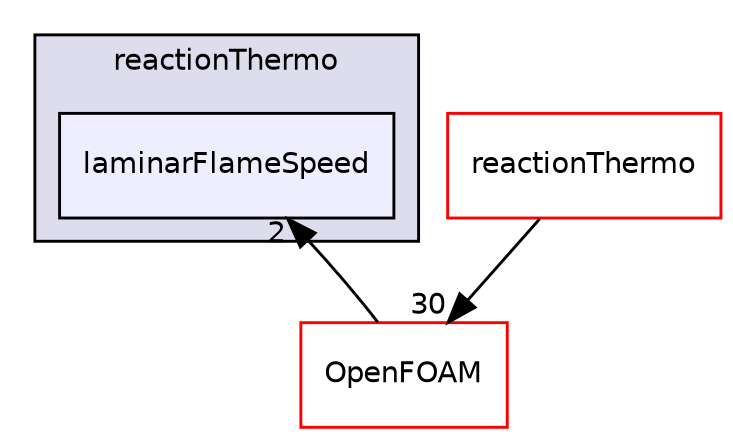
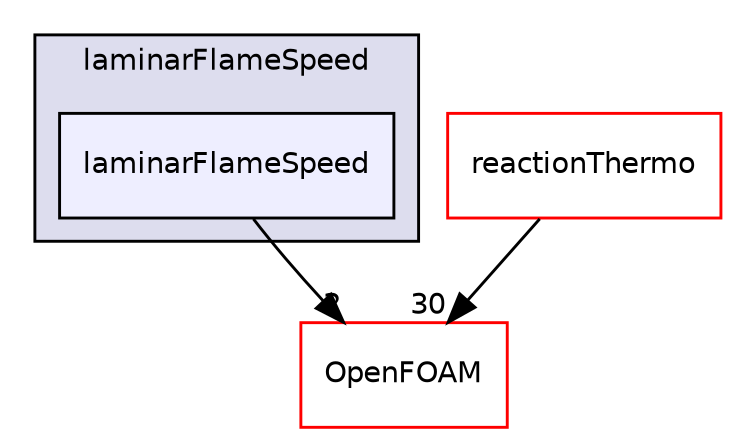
(227, 62) -> (227, 62)
(344, 281) -> (287, 261)
